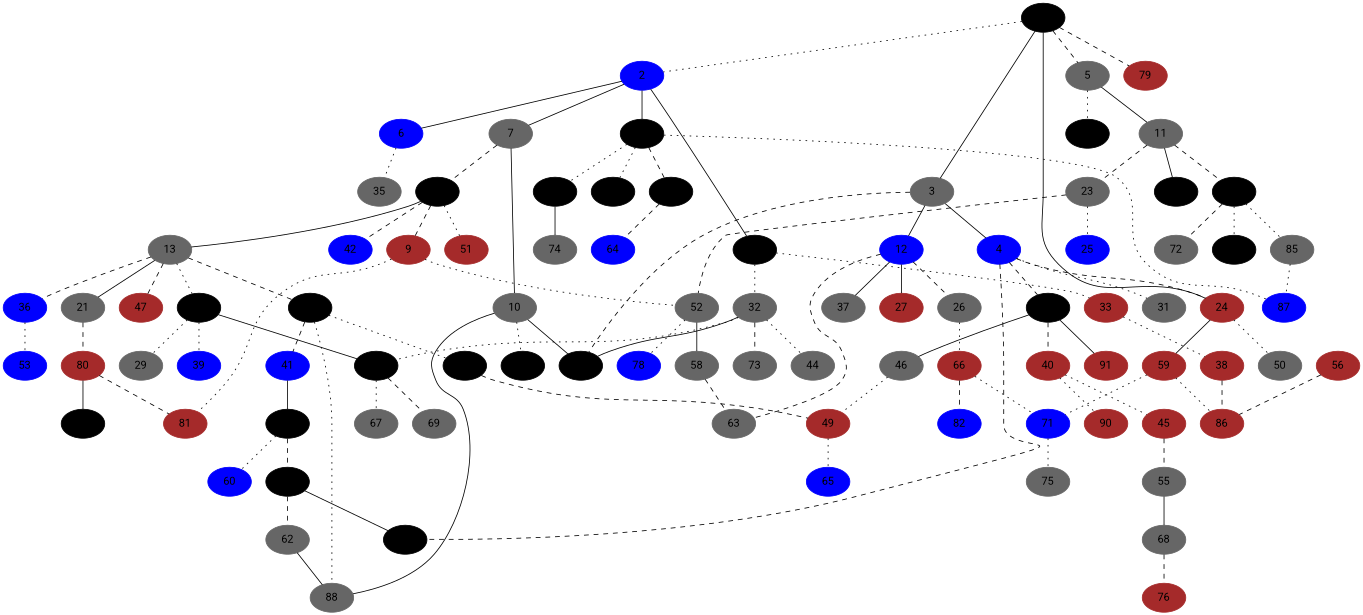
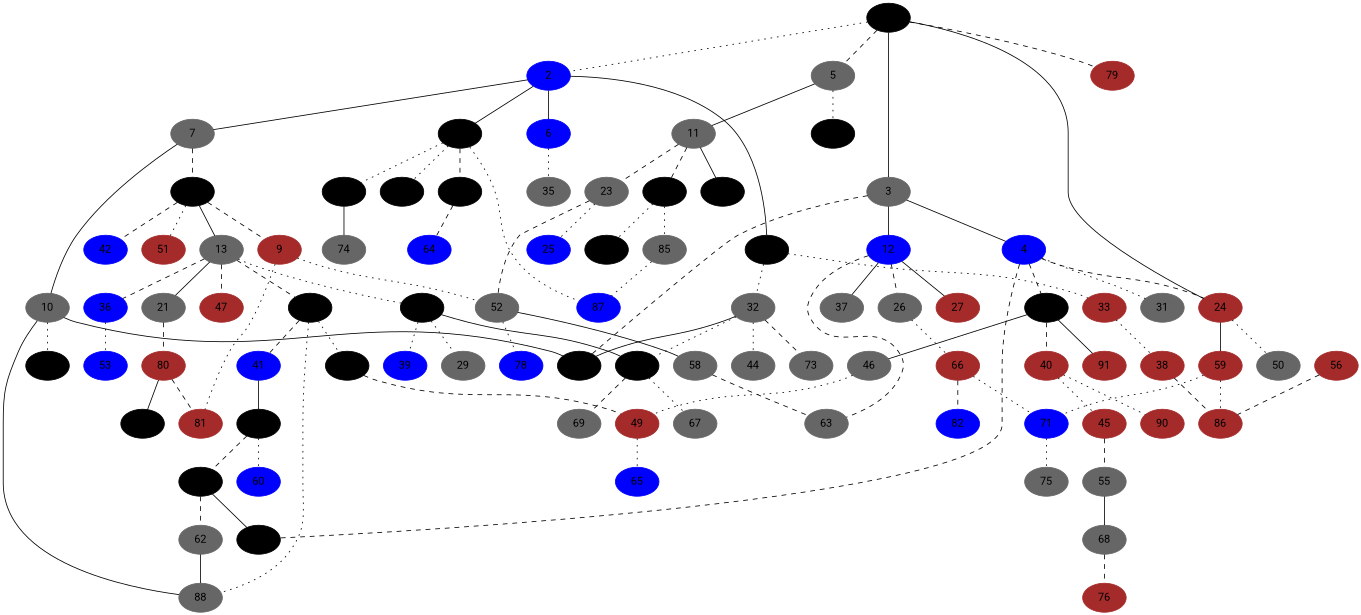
(1176, 250) -> none
